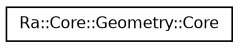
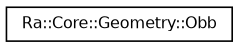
(119, 24) -> (119, 24)
